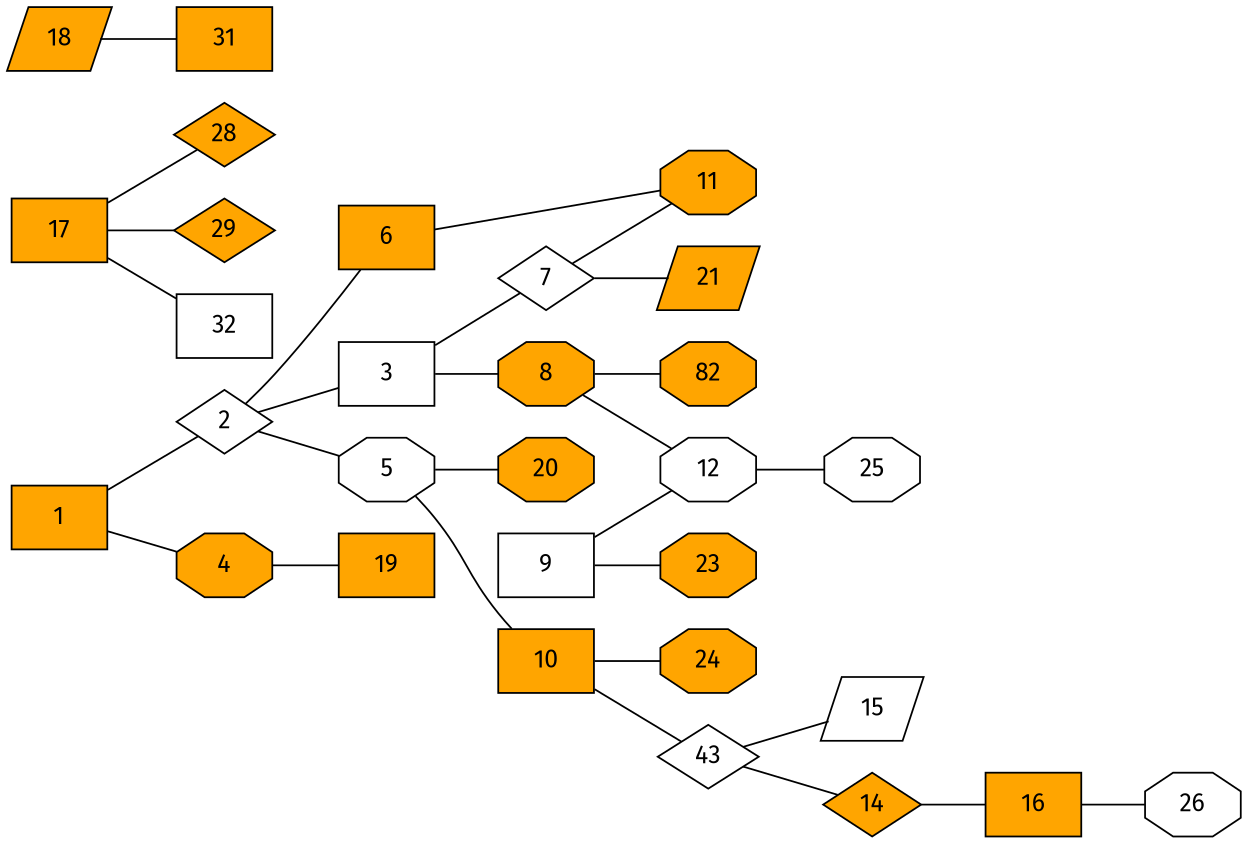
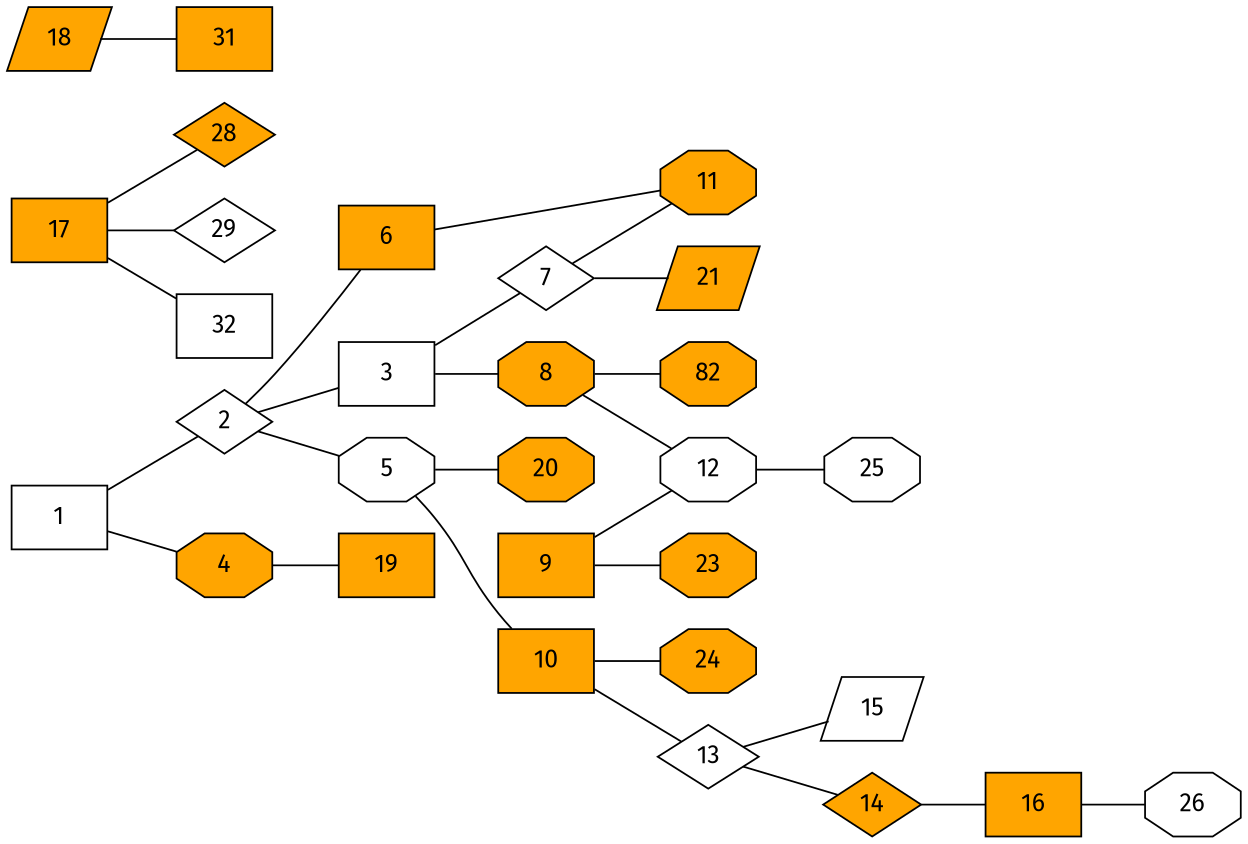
(224, 230) -> (224, 230)
(59, 517) -> (59, 517)
(546, 565) -> (546, 565)
(708, 757) -> (708, 757)
